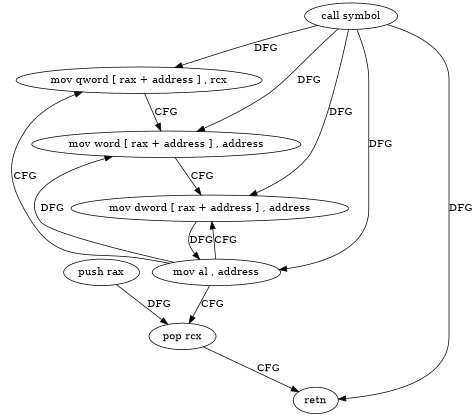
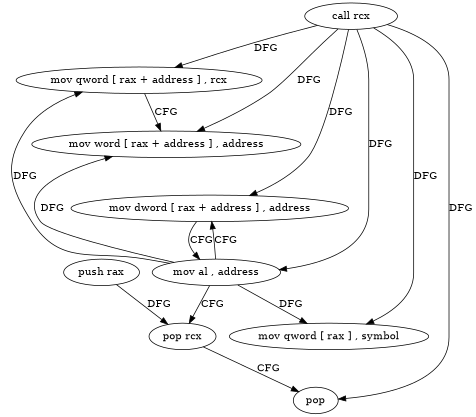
(351, 16) -> (351, 16)
(186, 173) -> none
(25, 176) -> (25, 176)
(202, 240) -> (202, 240)
none -> (329, 336)
(316, 400) -> (316, 400)
